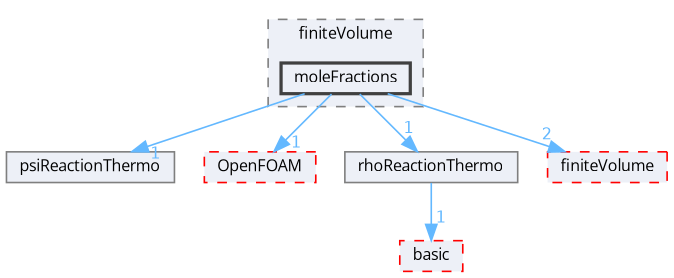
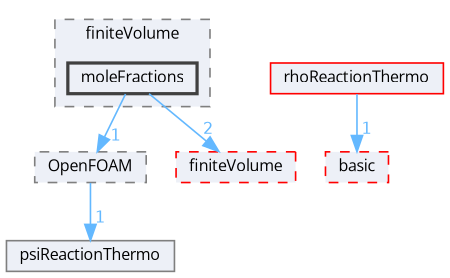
(383, 117) -> none
(226, 120) -> (90, 204)
(260, 167) -> (90, 167)
(431, 167) -> (357, 78)
